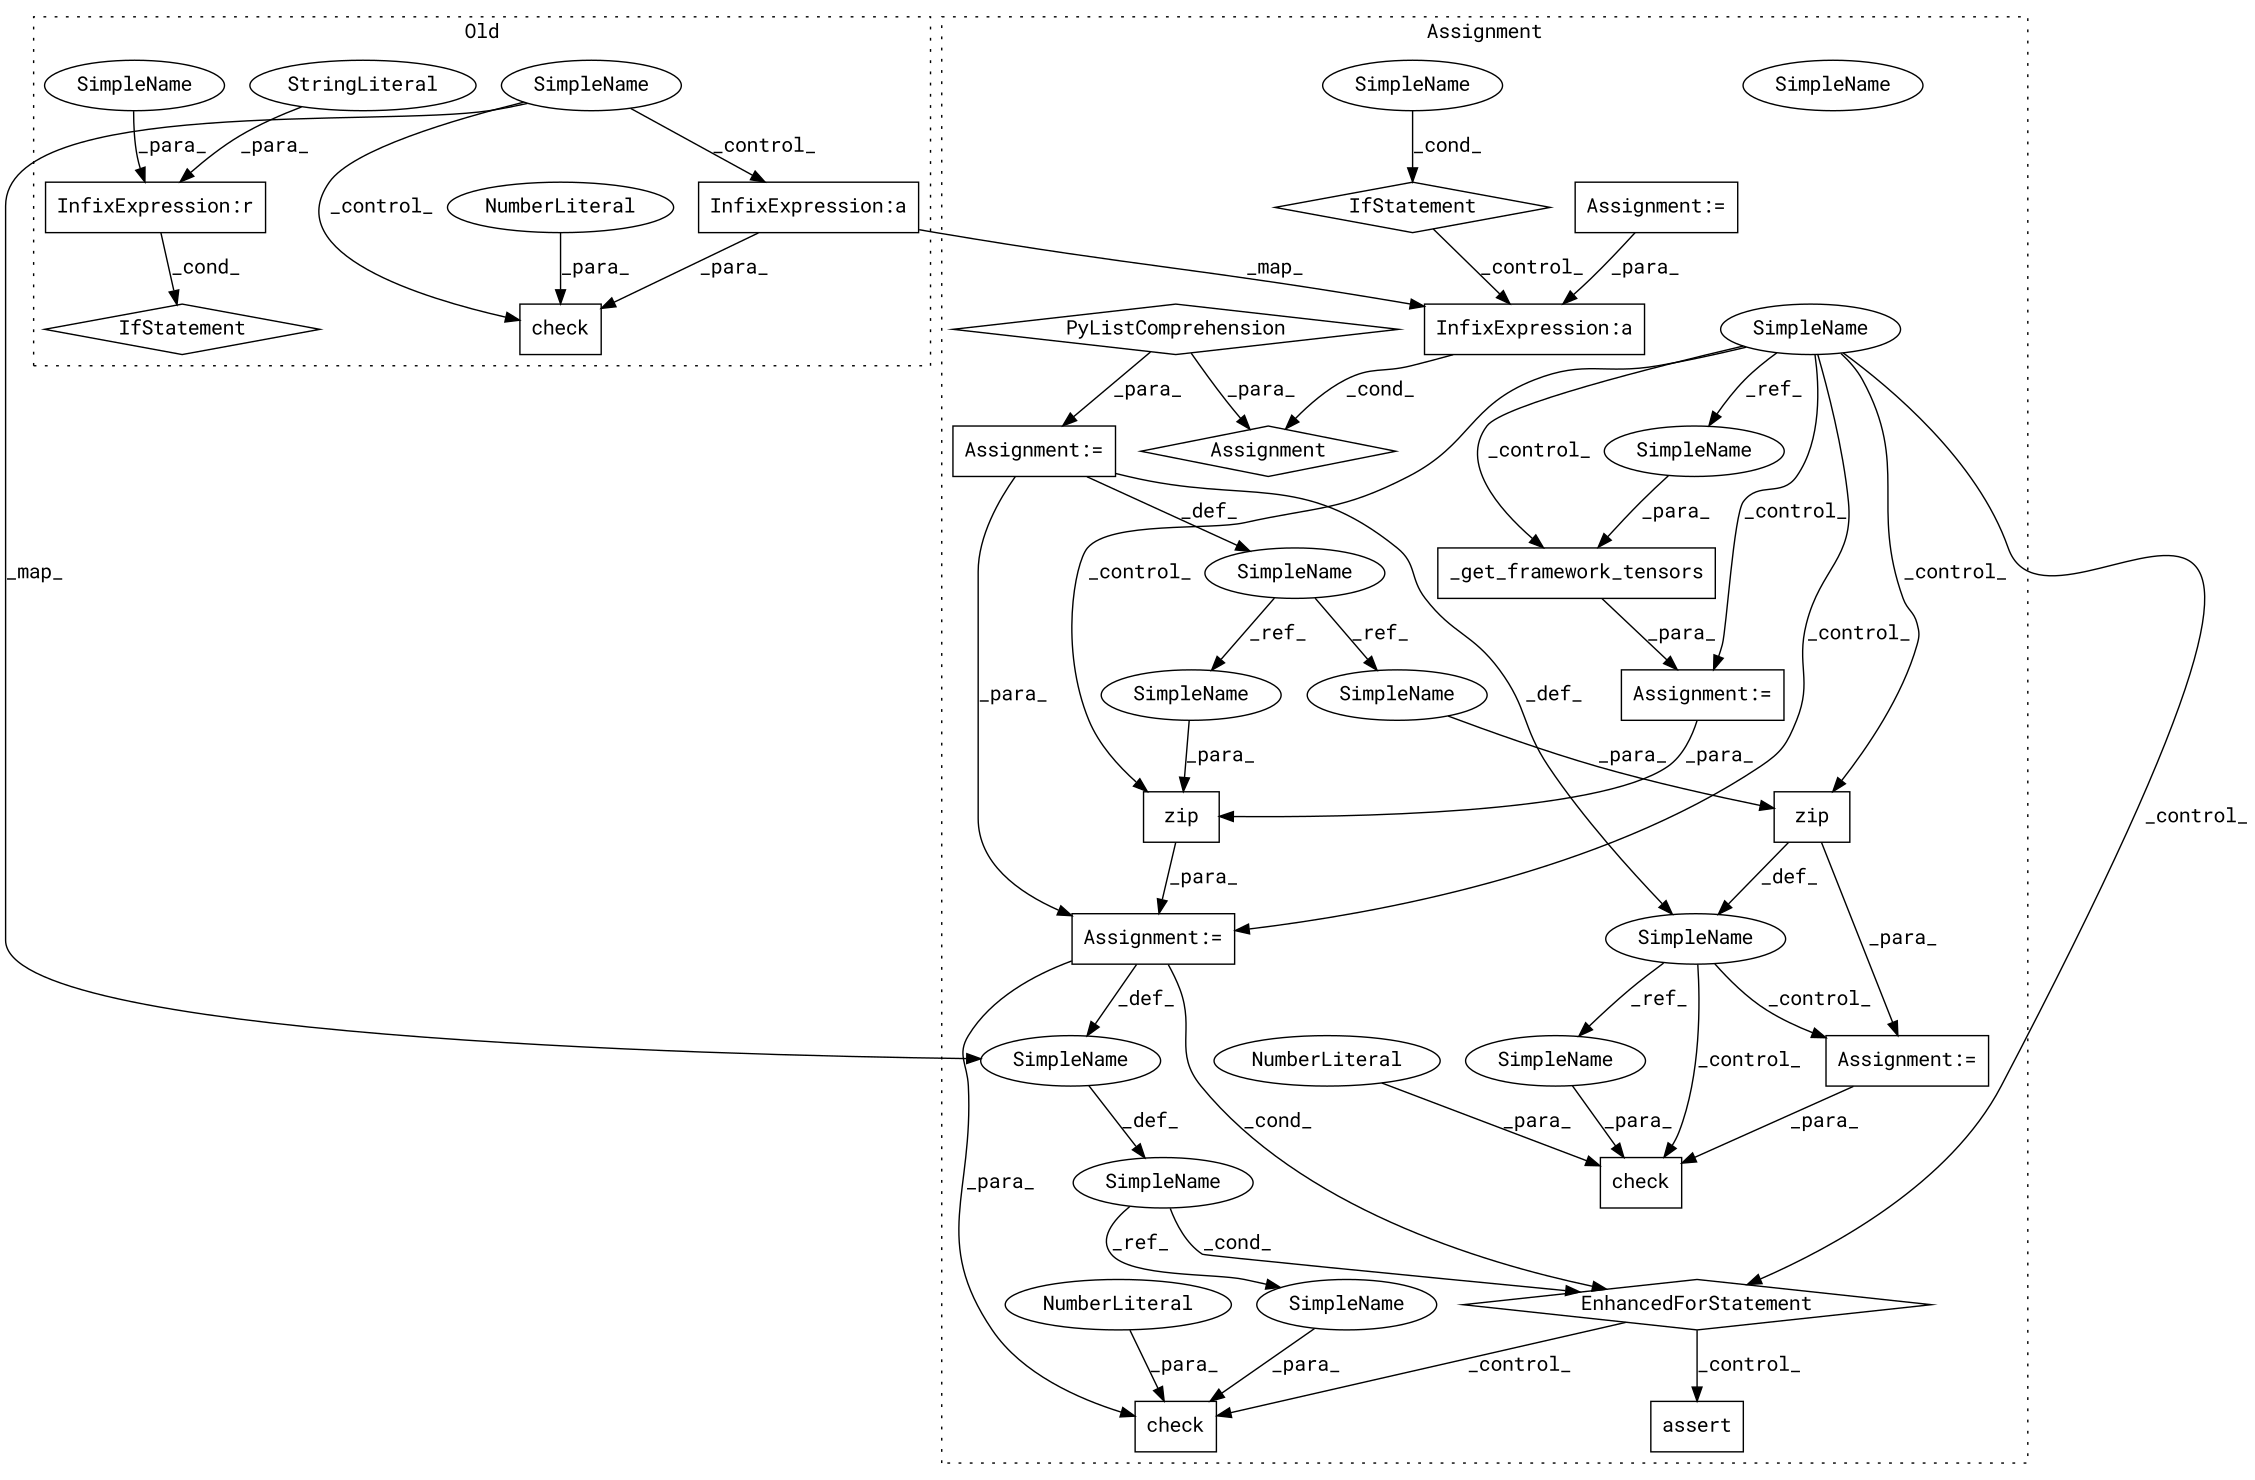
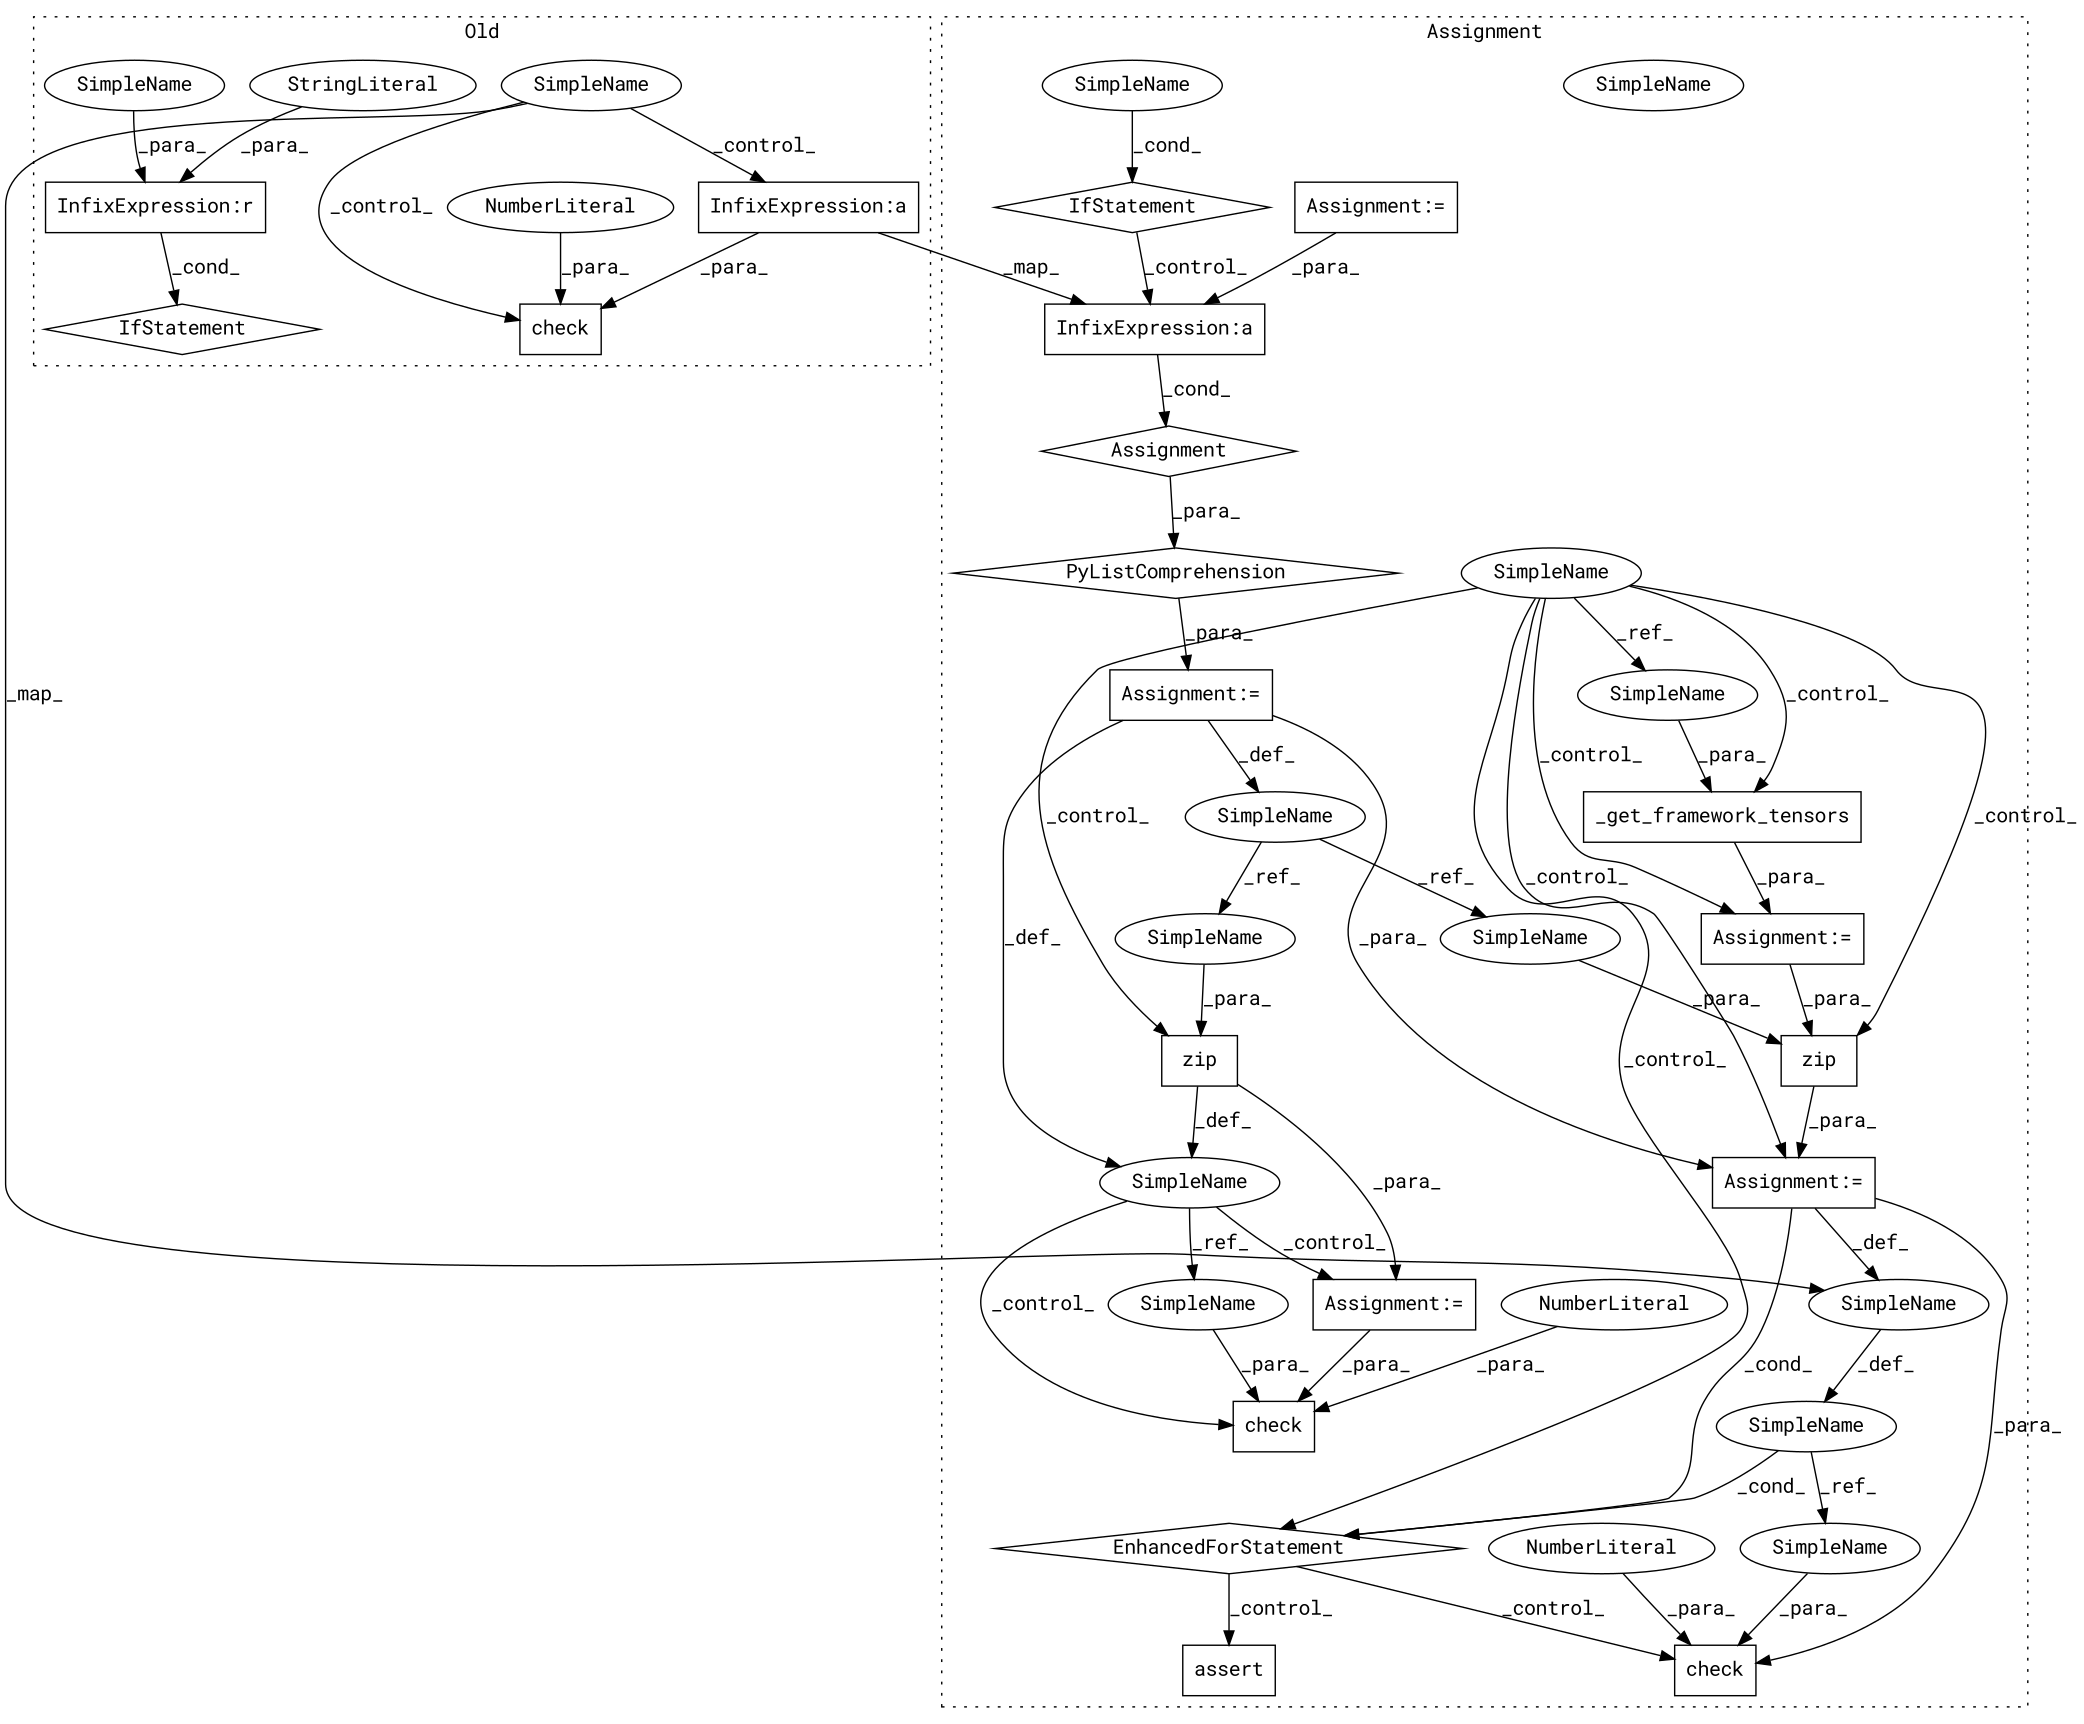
(1215, 386) -> (1172, 505)
